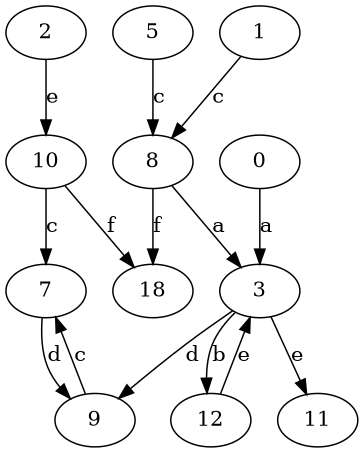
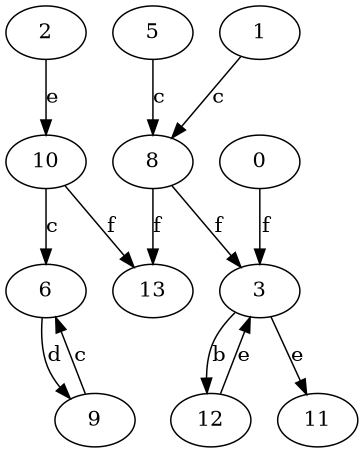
(219, 226) -> (219, 226)
(267, 226) -> (267, 226)
(46, 291) -> (46, 291)
(153, 291) -> (153, 291)
(181, 348) -> none
